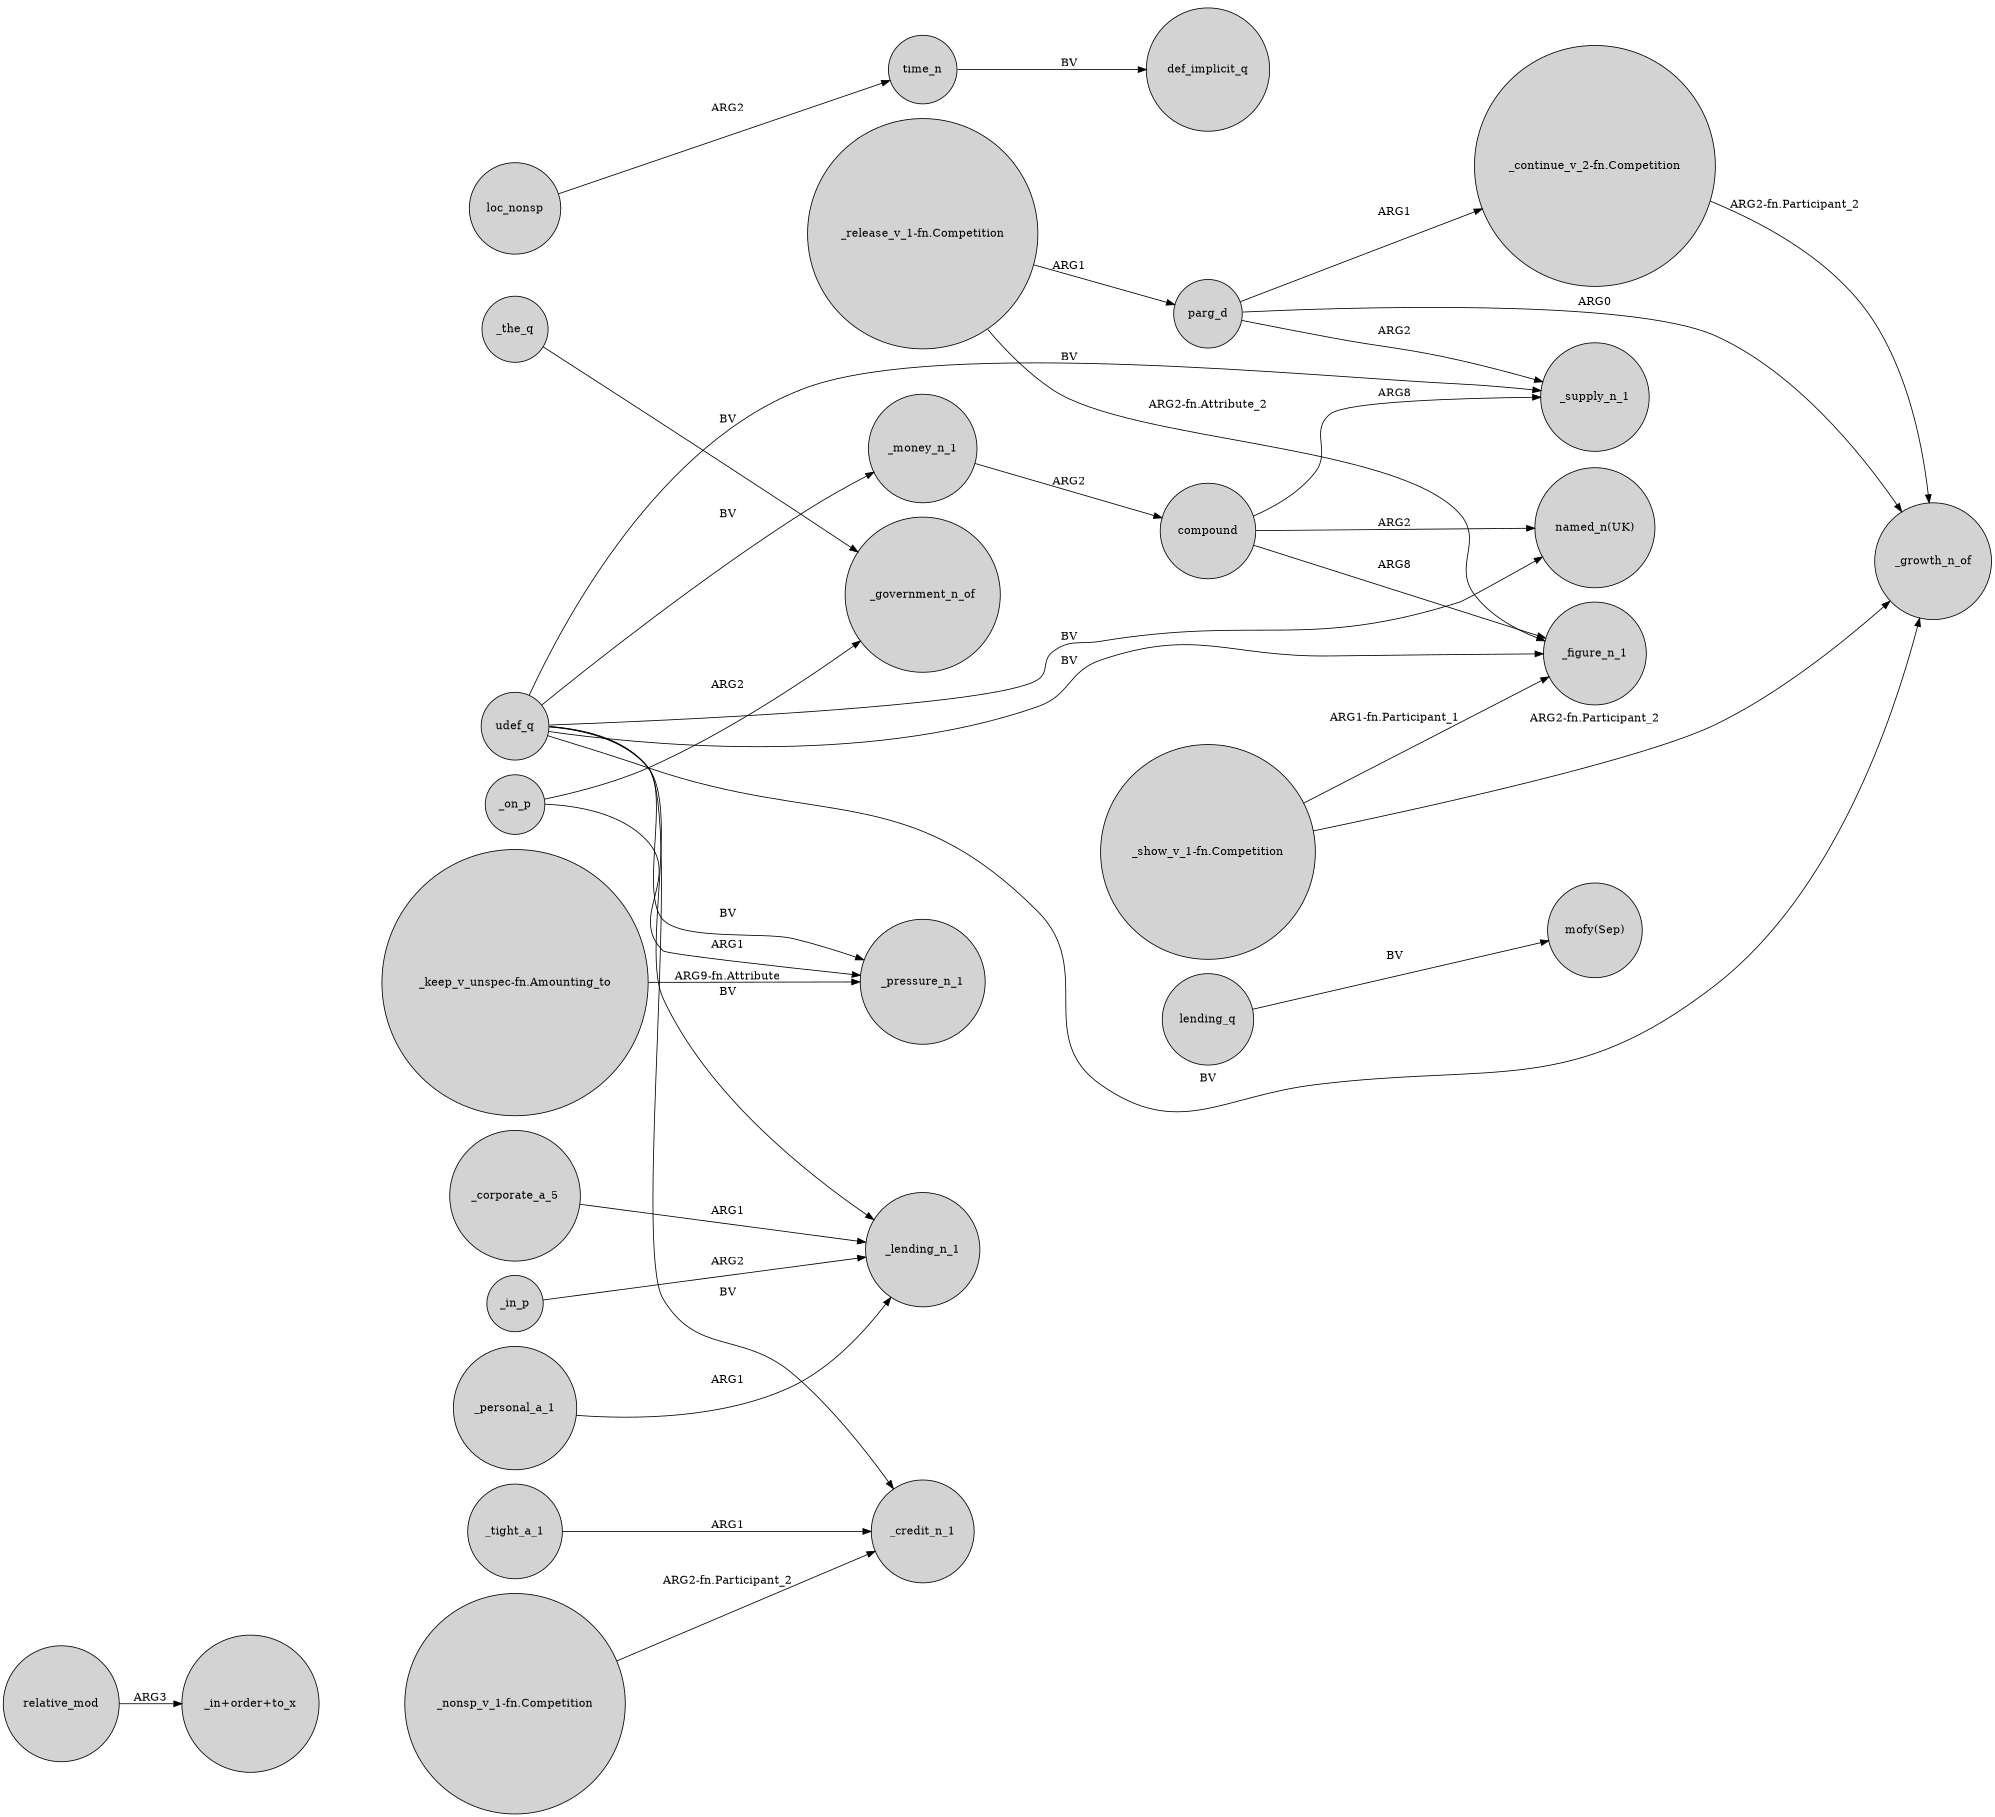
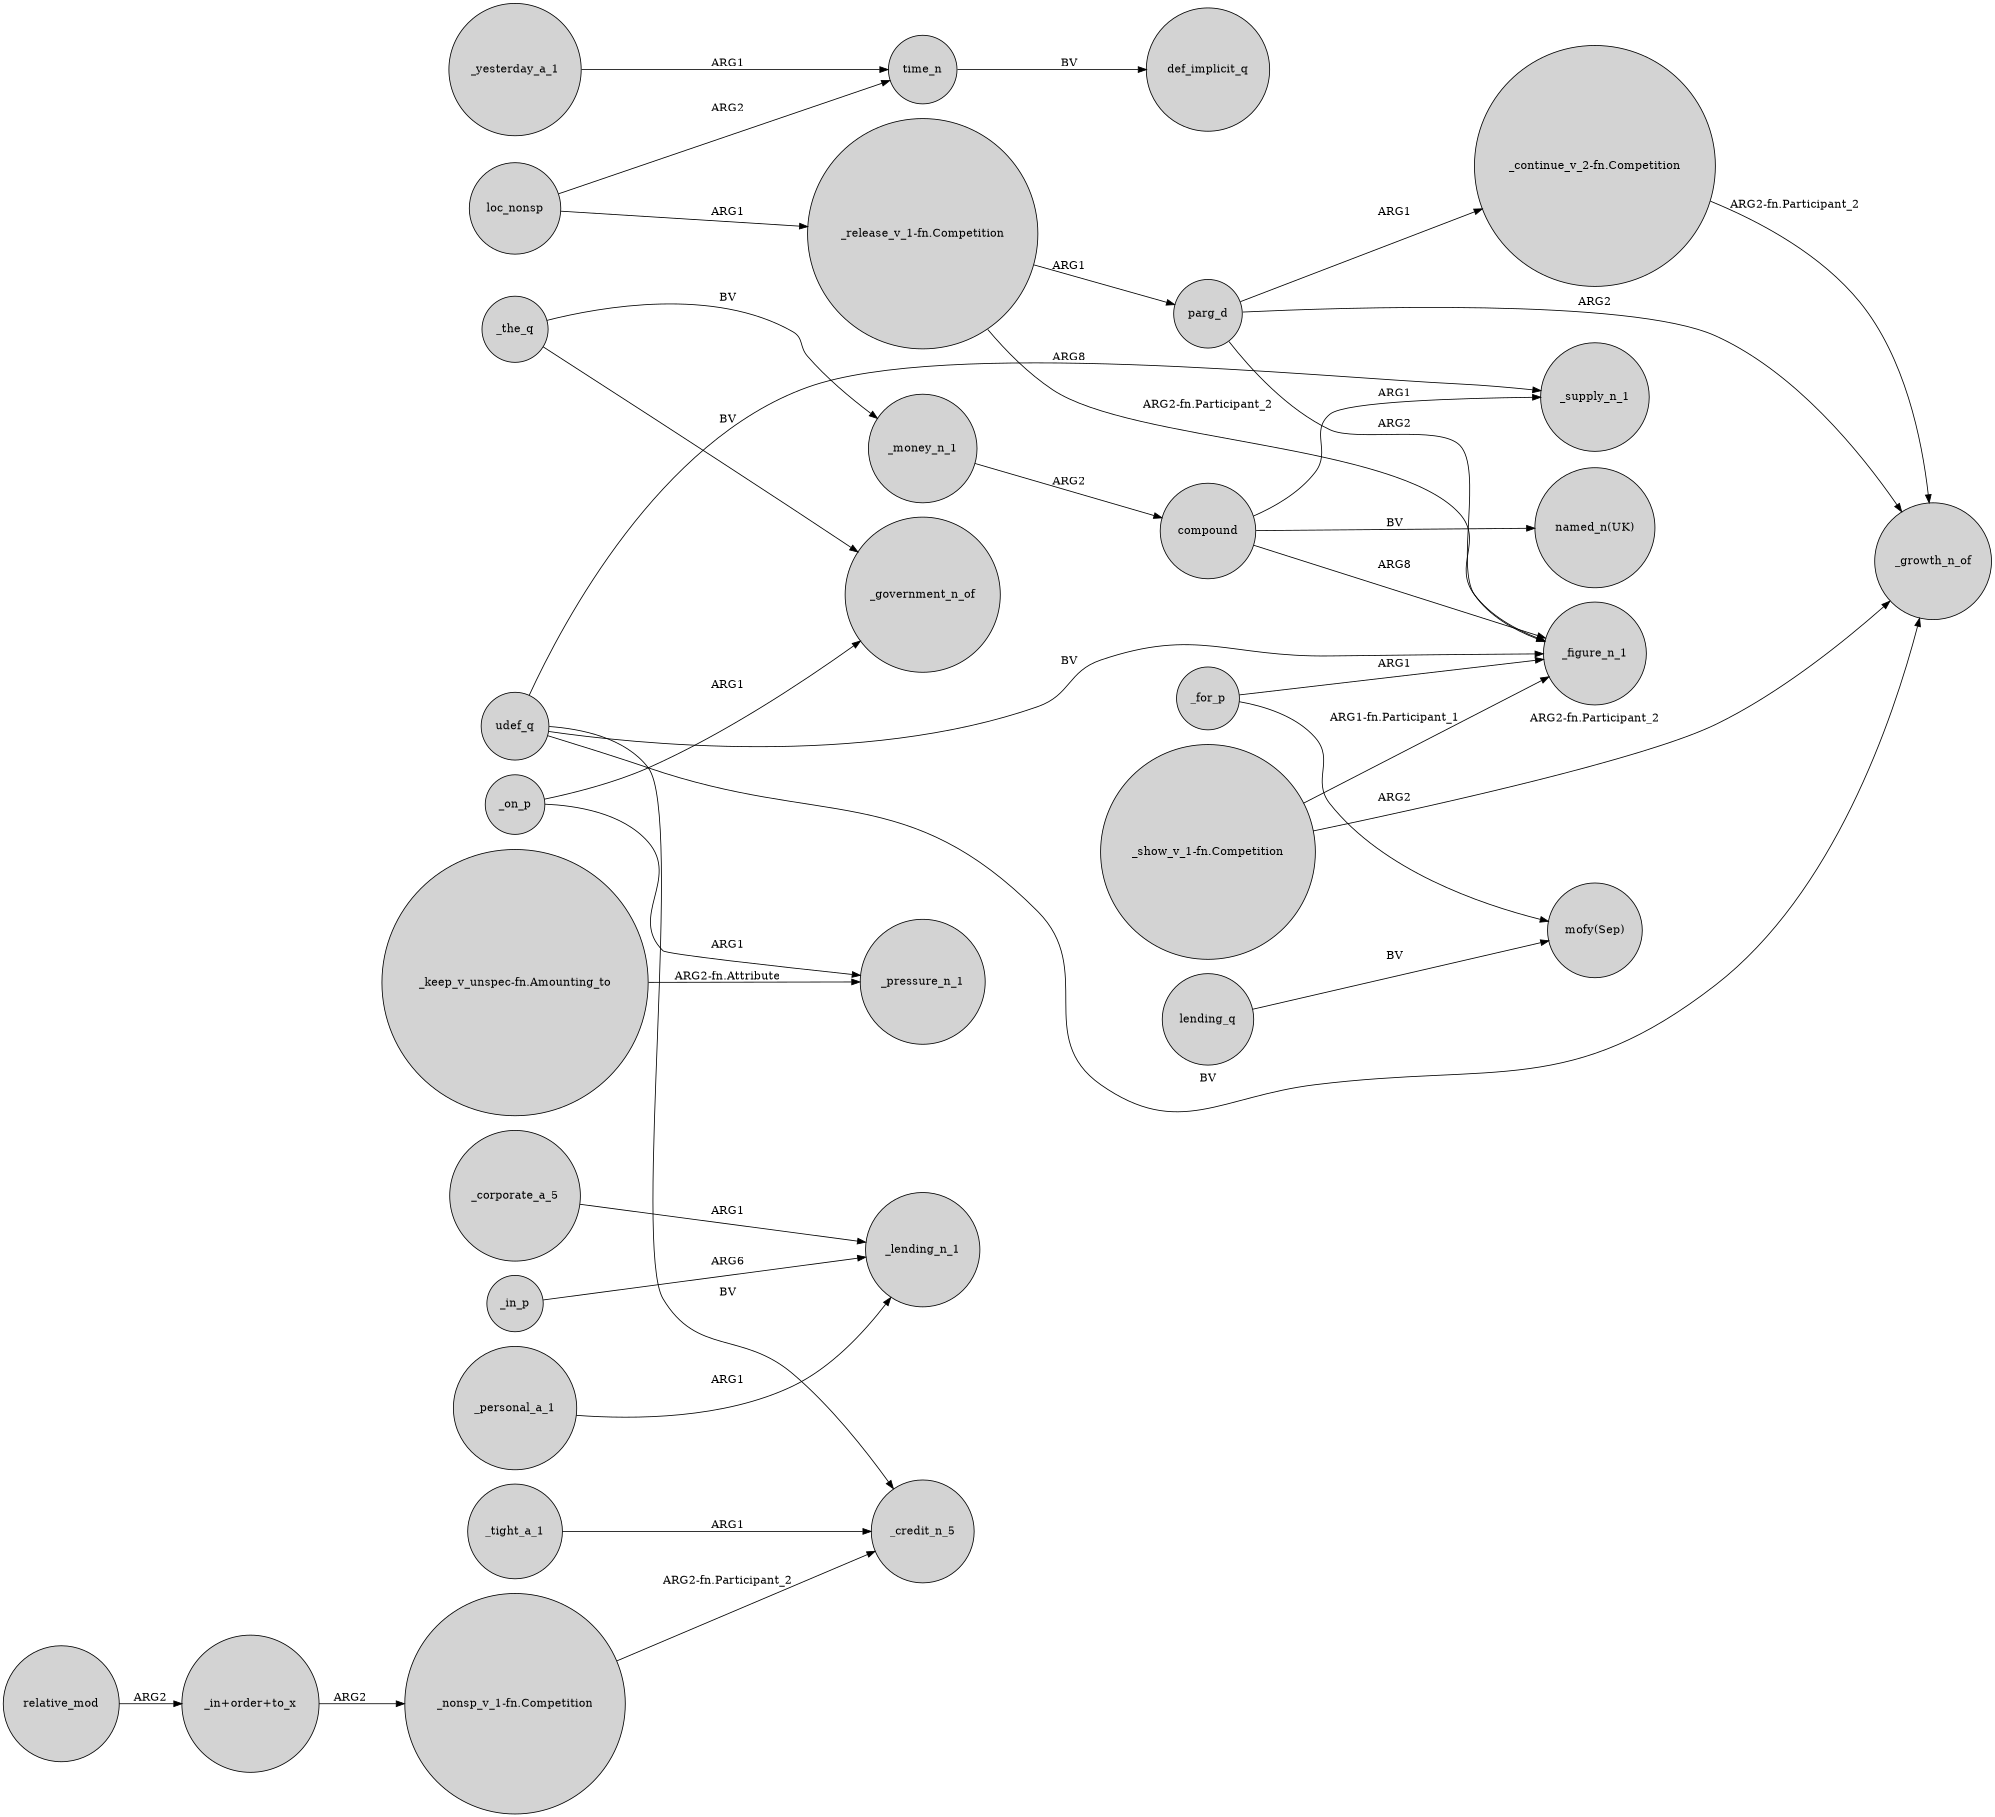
none -> (515, 70)
none -> (680, 219)
(1595, 302) -> (1595, 302)
(1389, 347) -> (1443, 438)
(1069, 357) -> (1069, 357)
(1395, 393) -> (1395, 393)
(1208, 405) -> (1208, 405)
(1395, 523) -> (1395, 523)
(700, 584) -> (728, 309)
(1046, 663) -> none
(728, 685) -> (728, 685)
none -> (1208, 698)
(655, 842) -> none
(728, 976) -> (728, 976)
(668, 1008) -> none
(728, 1262) -> (728, 1262)
(923, 1531) -> (923, 1531)
(151, 1698) -> (151, 1698)
none -> (358, 1704)
